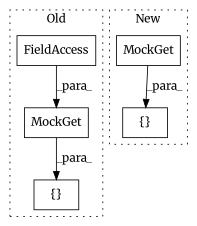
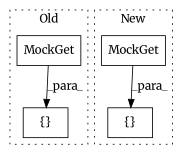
(56, 51) -> none
